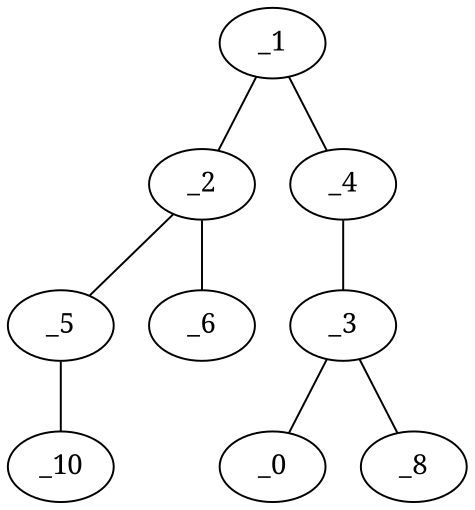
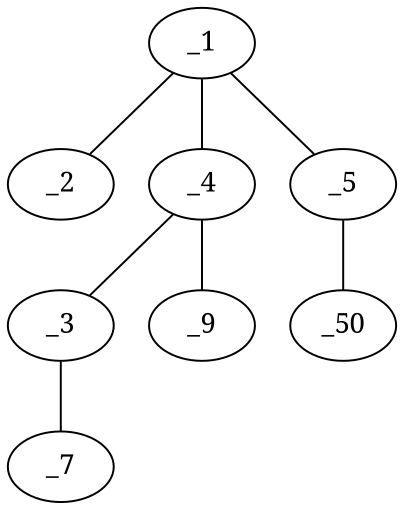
(132, 255) -> (272, 114)
(202, 326) -> none
none -> (202, 326)
(61, 467) -> (343, 326)
(273, 467) -> (61, 467)
(414, 467) -> none
